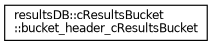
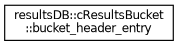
(106, 23) -> (89, 23)
